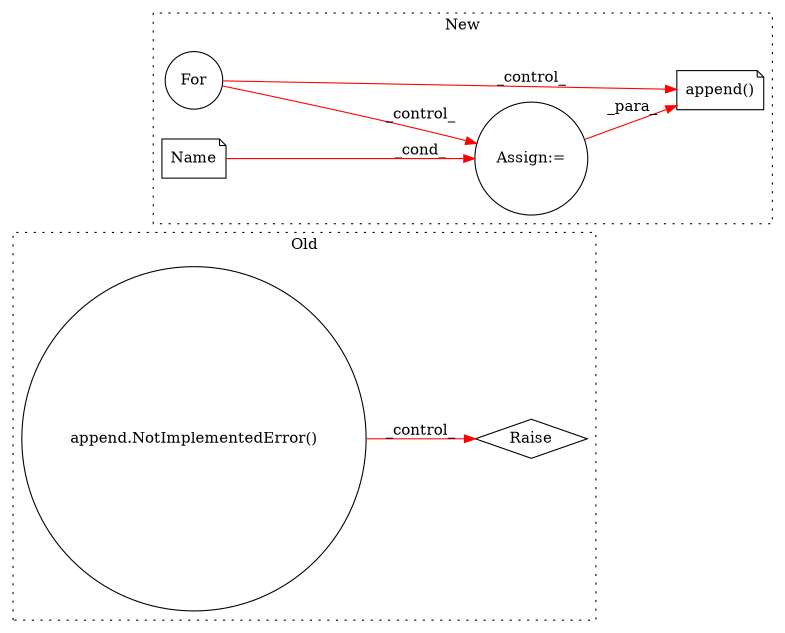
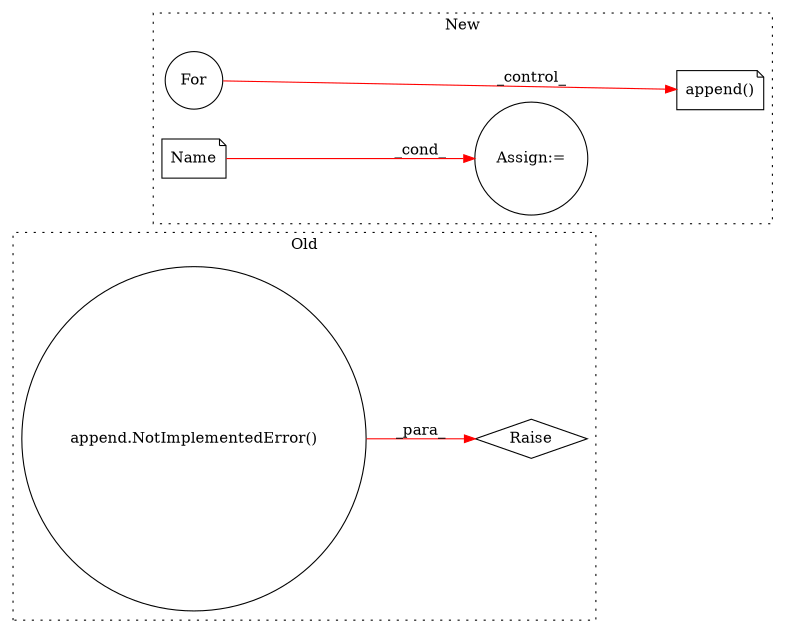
(344, 112) -> none
(626, 124) -> none
(421, 431) -> (421, 431)
